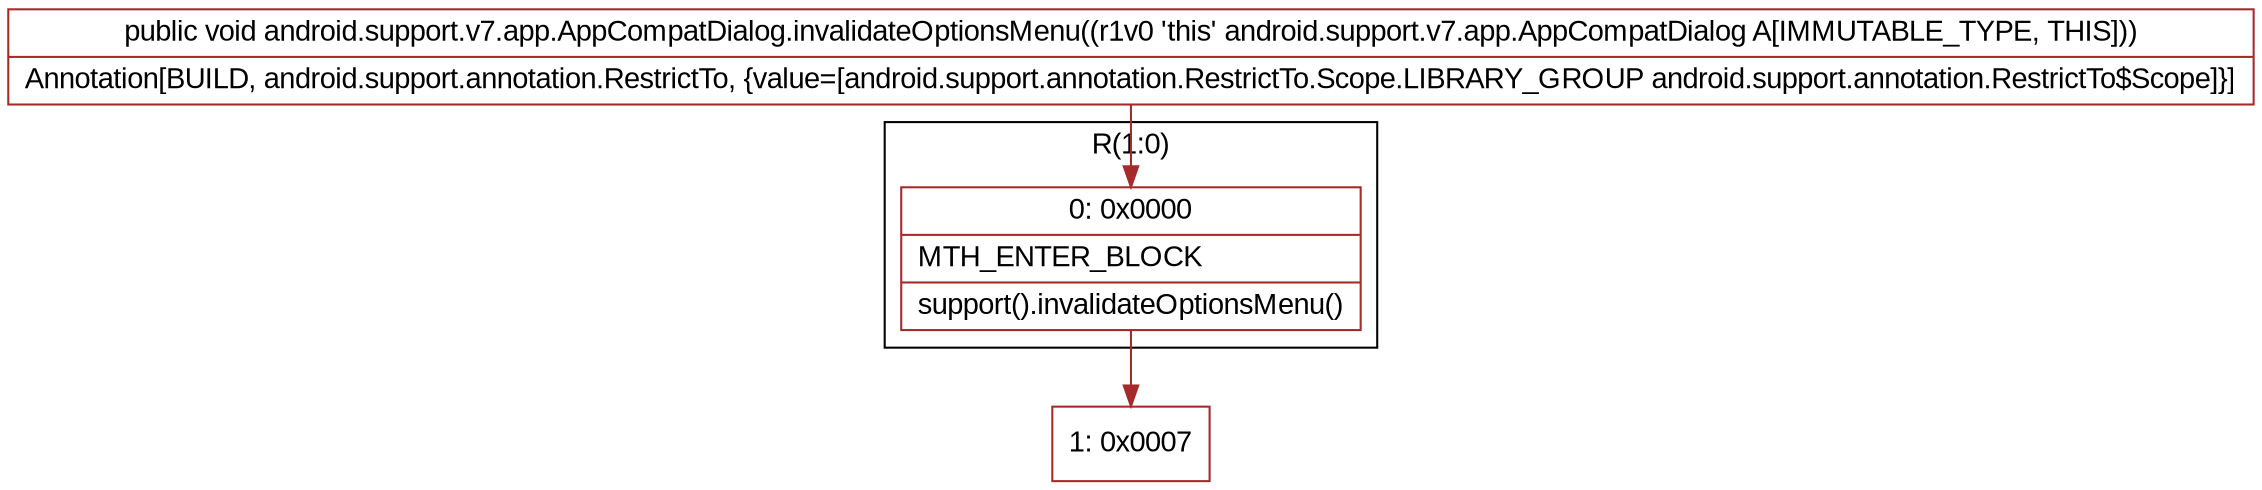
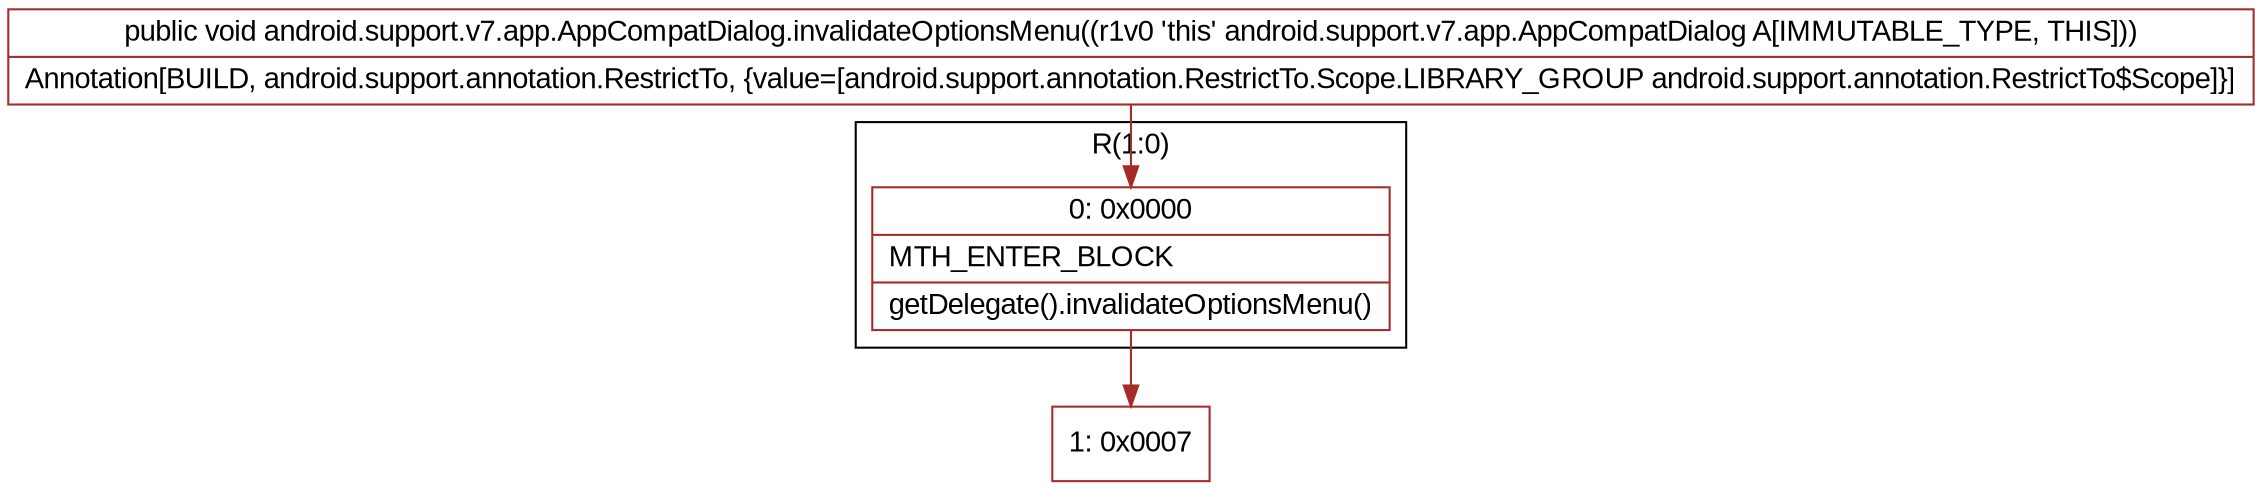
(1131, 305) -> (1131, 305)
